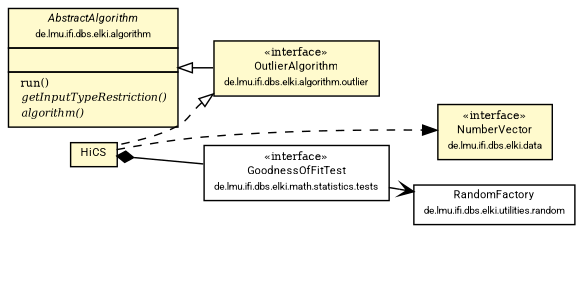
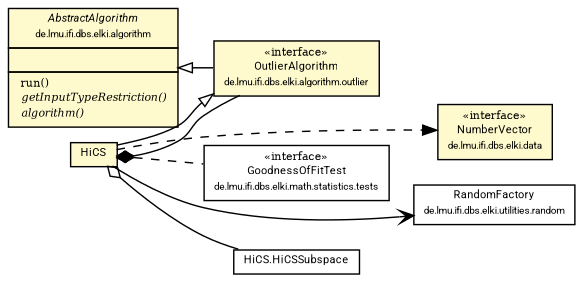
none -> (191, 128)
(164, 132) -> (164, 132)
(169, 161) -> (169, 161)
(394, 188) -> (251, 216)
none -> (296, 261)
